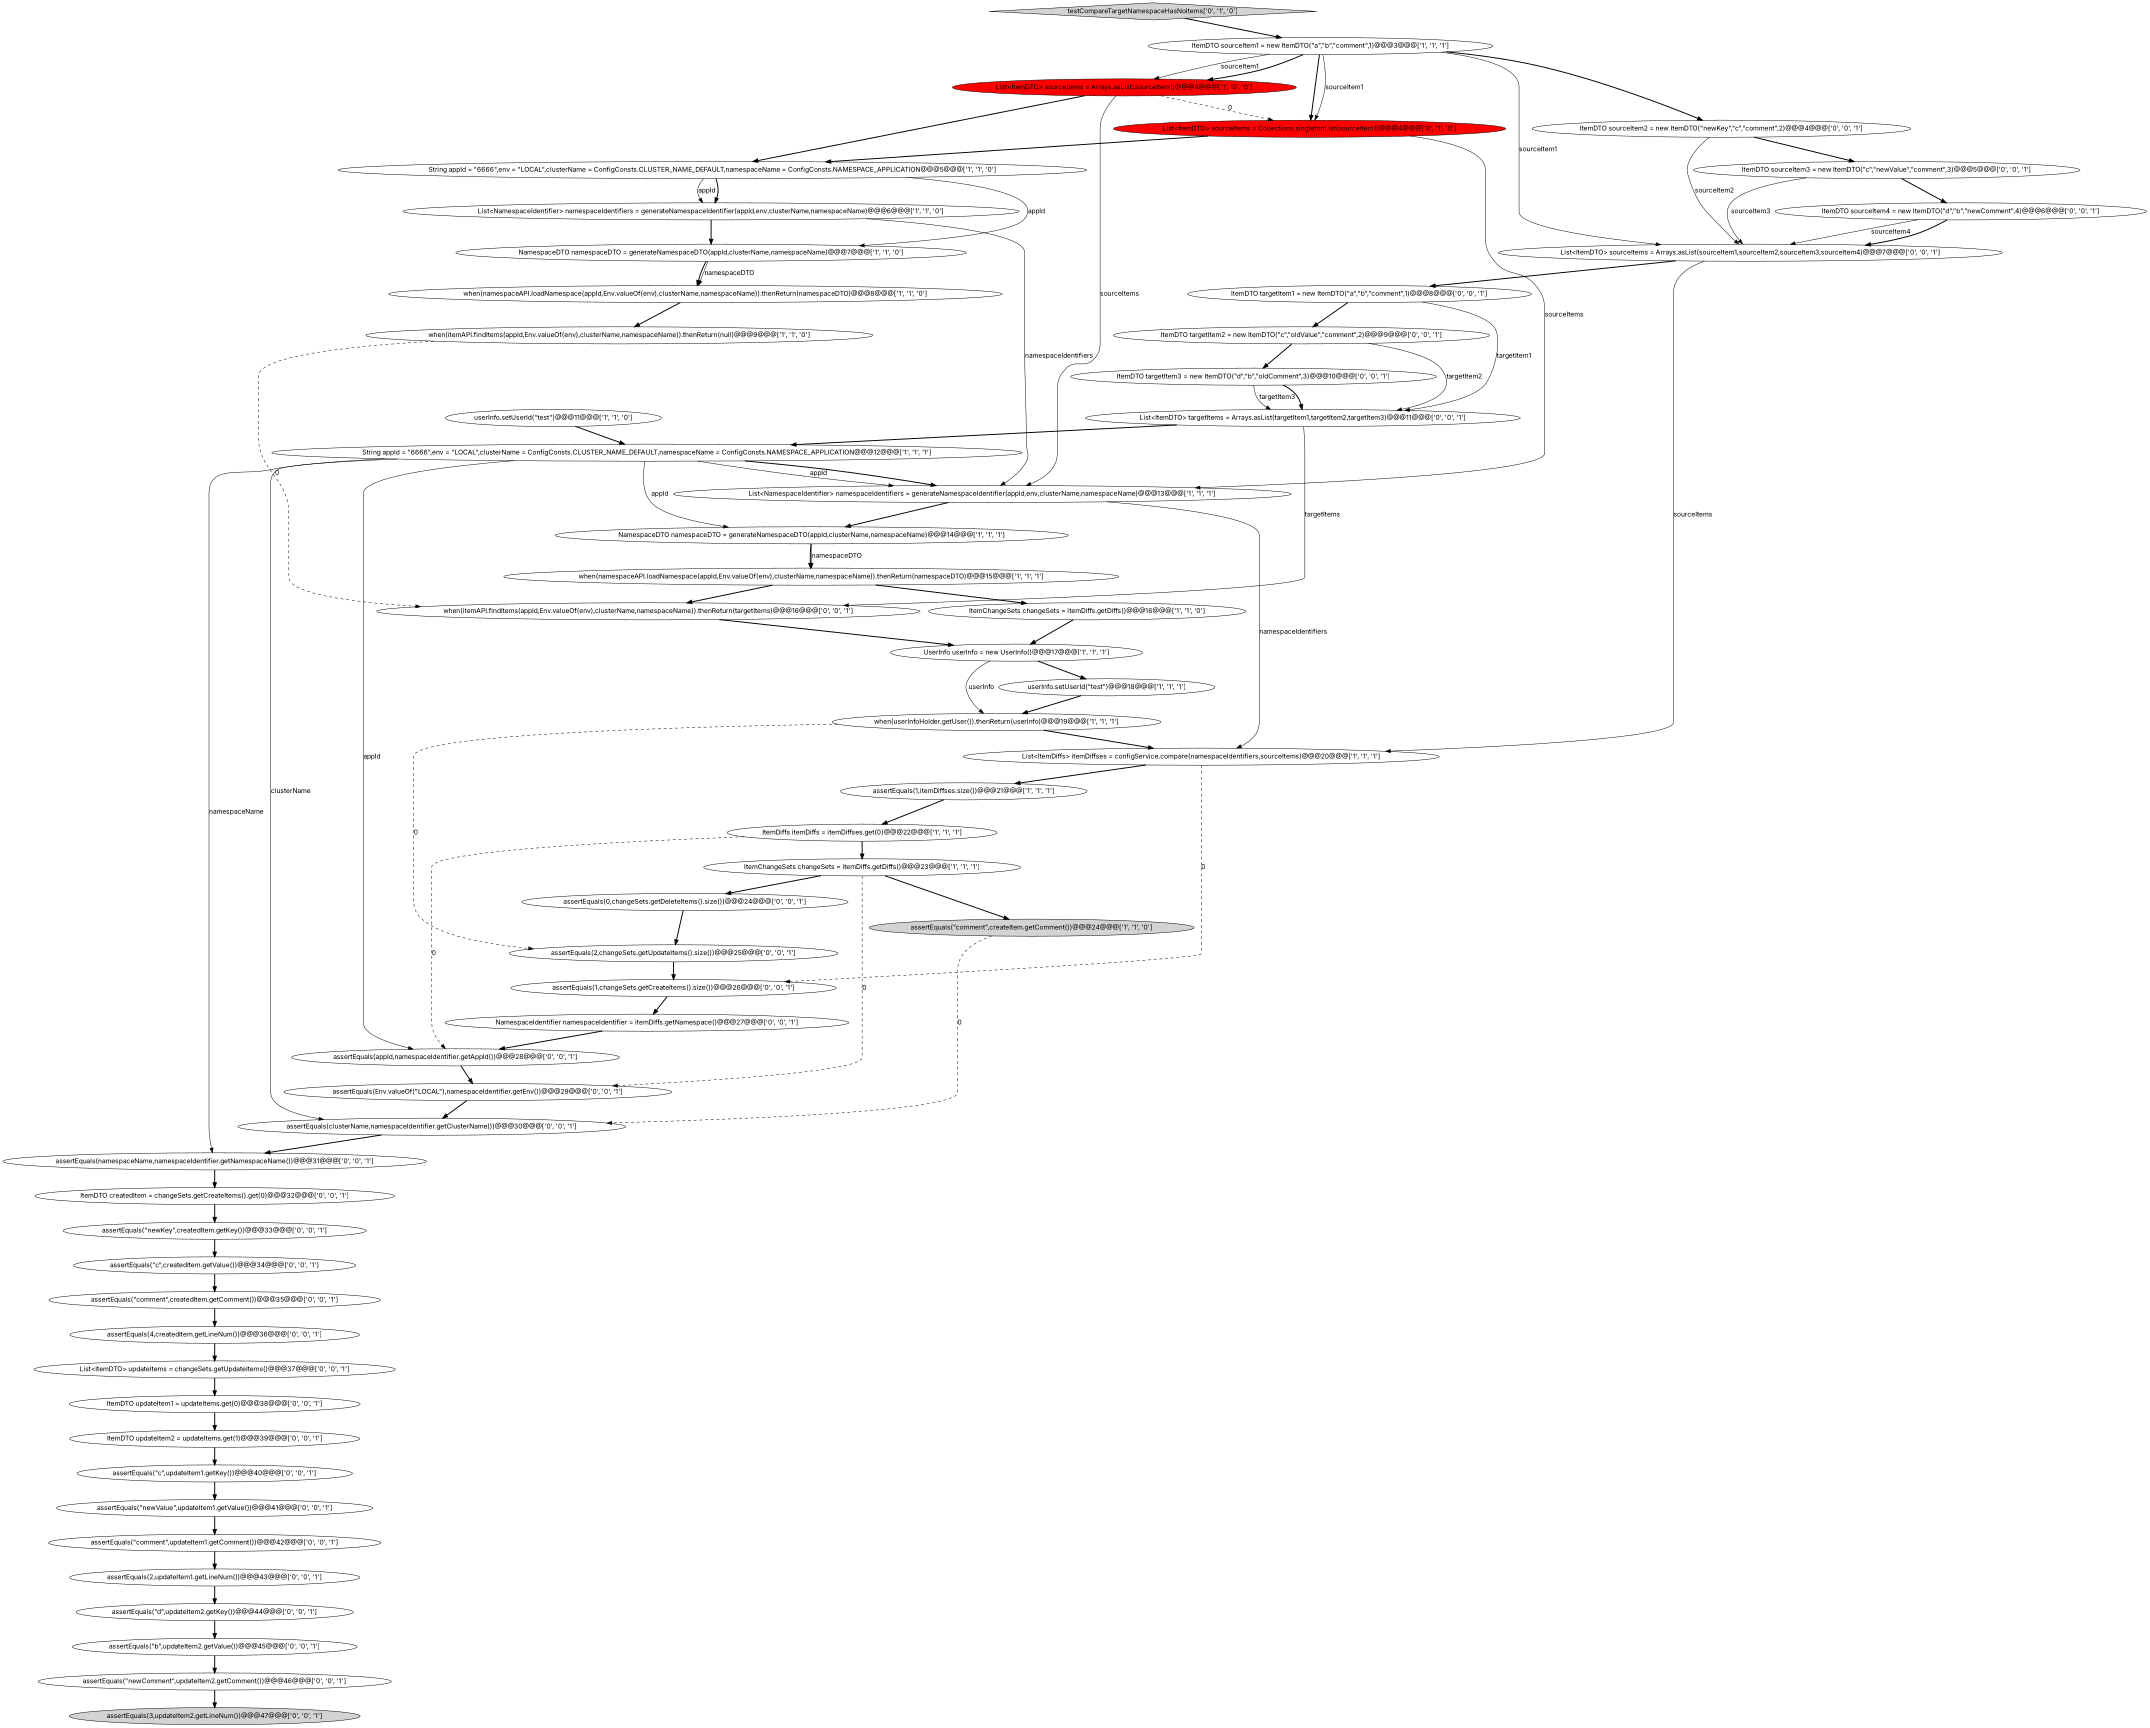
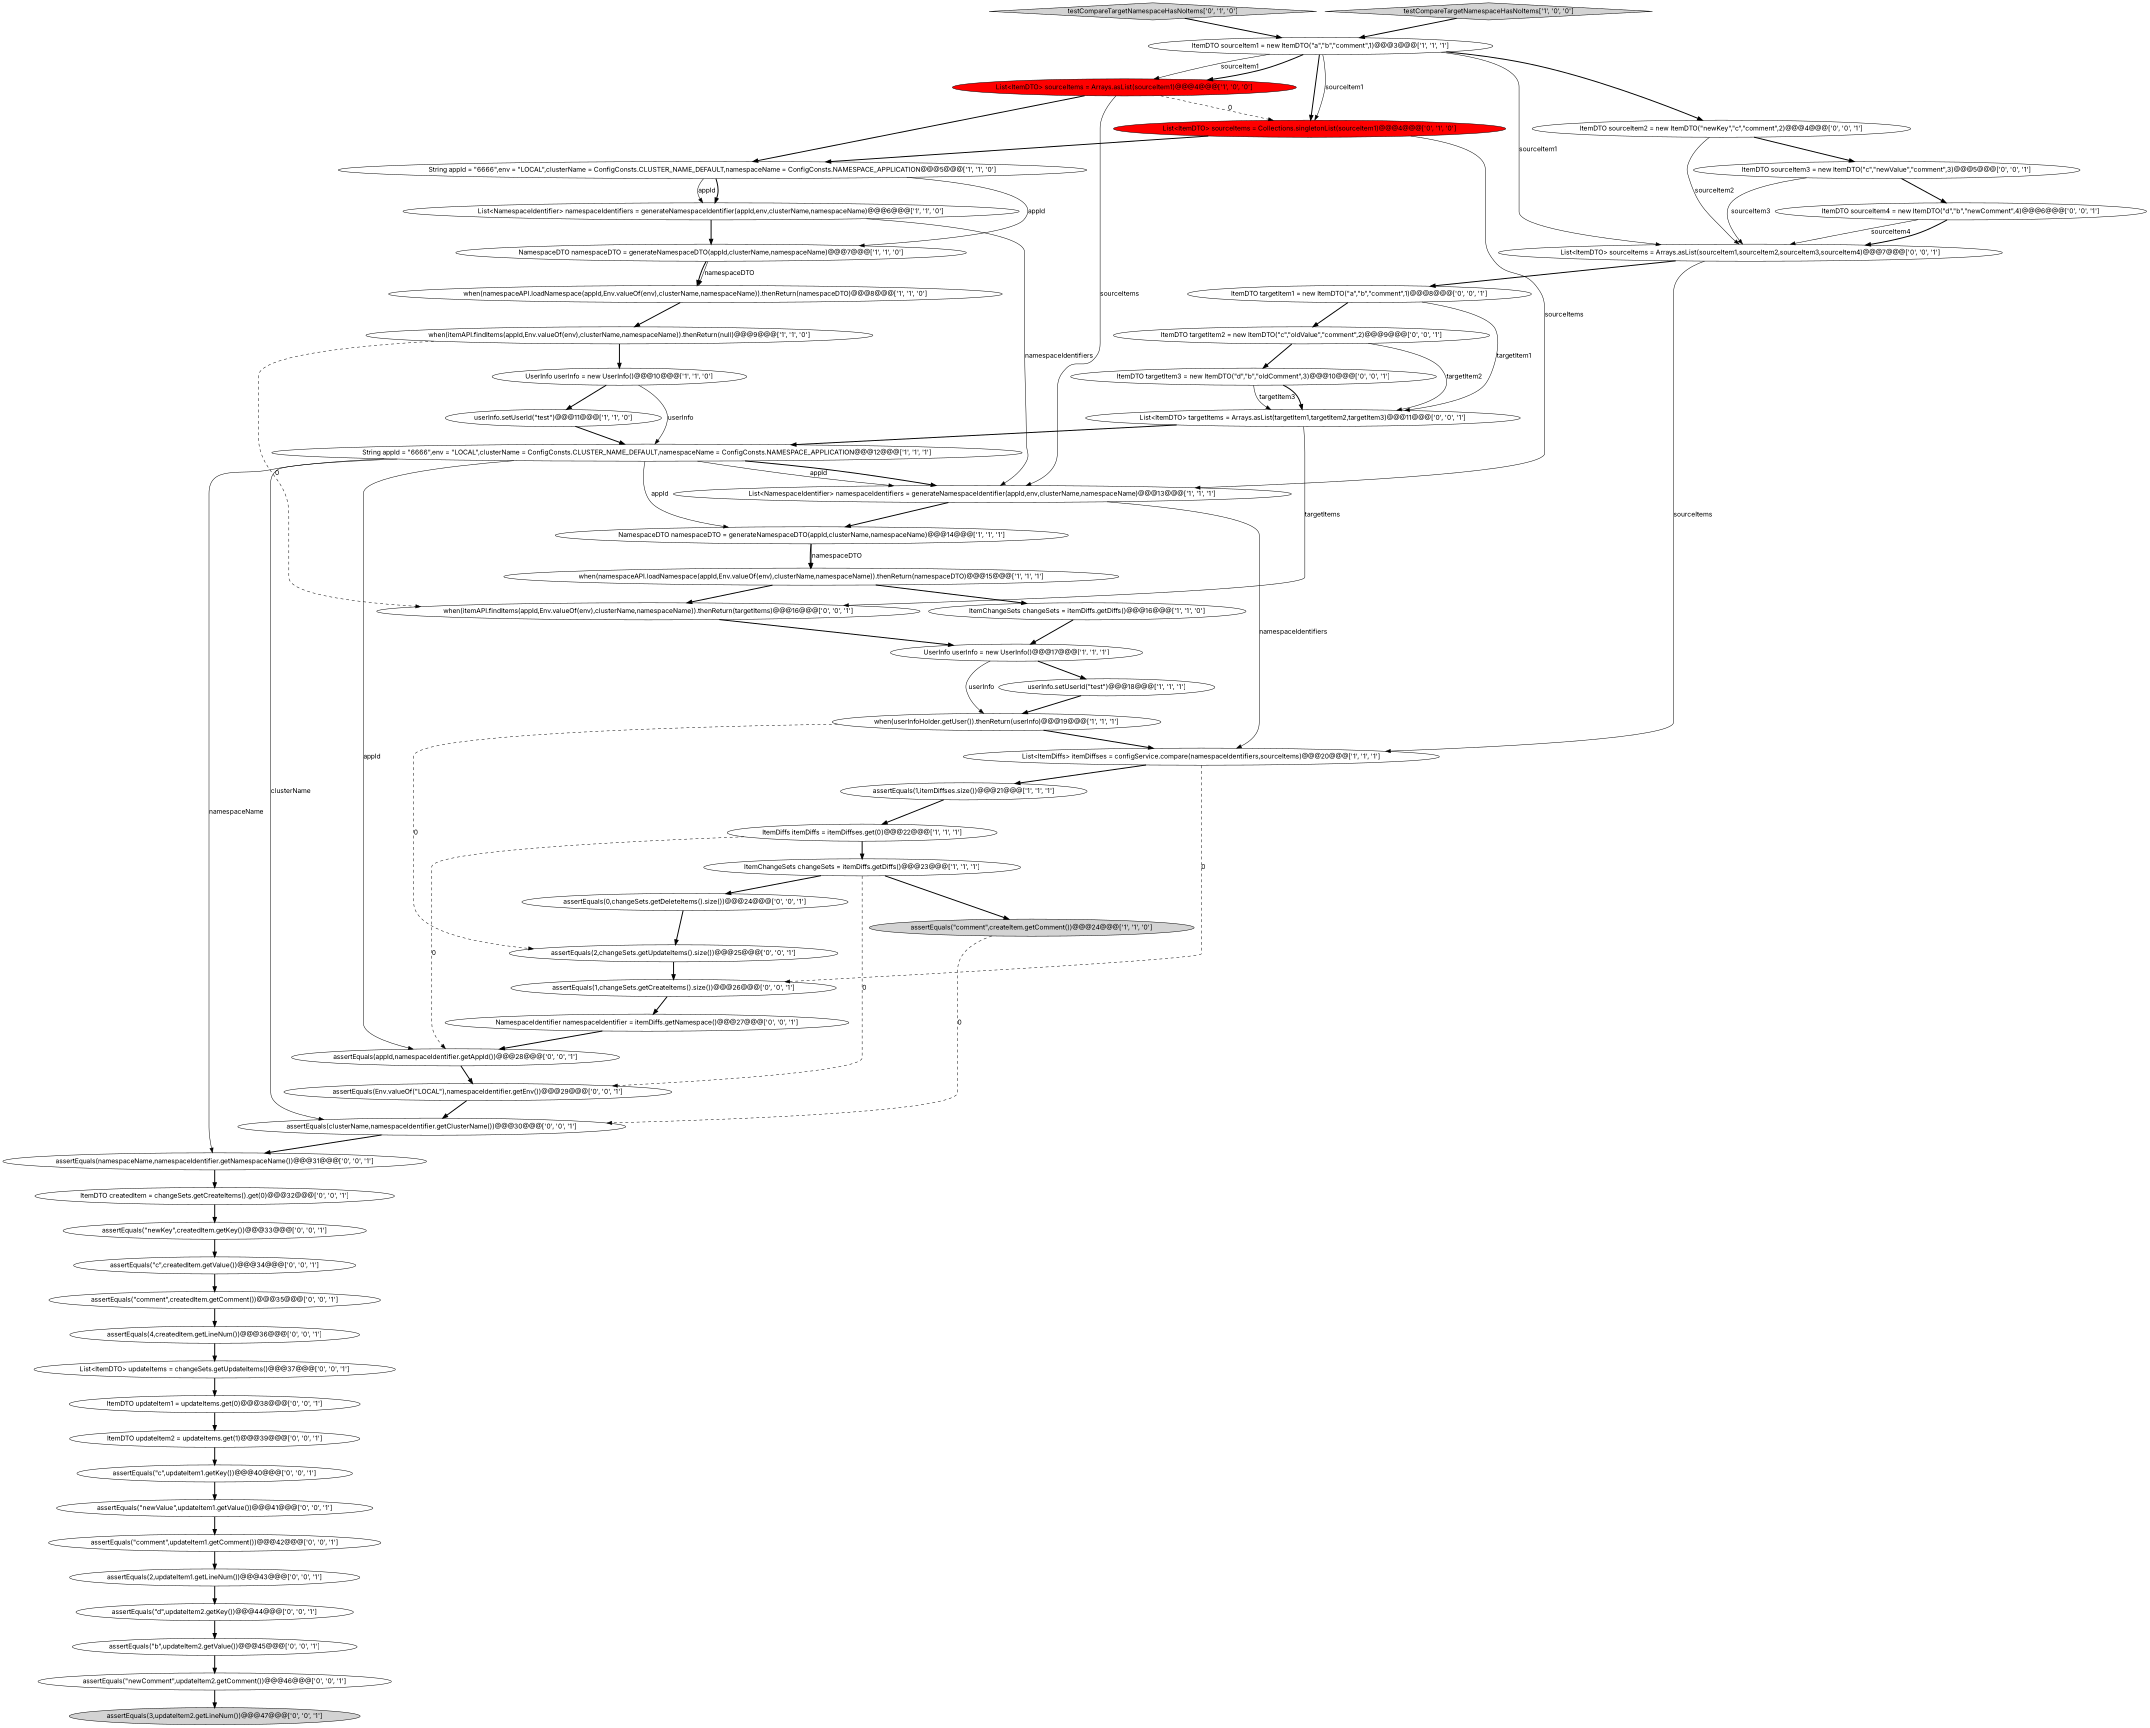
none -> (1489, 11)
none -> (619, 377)
